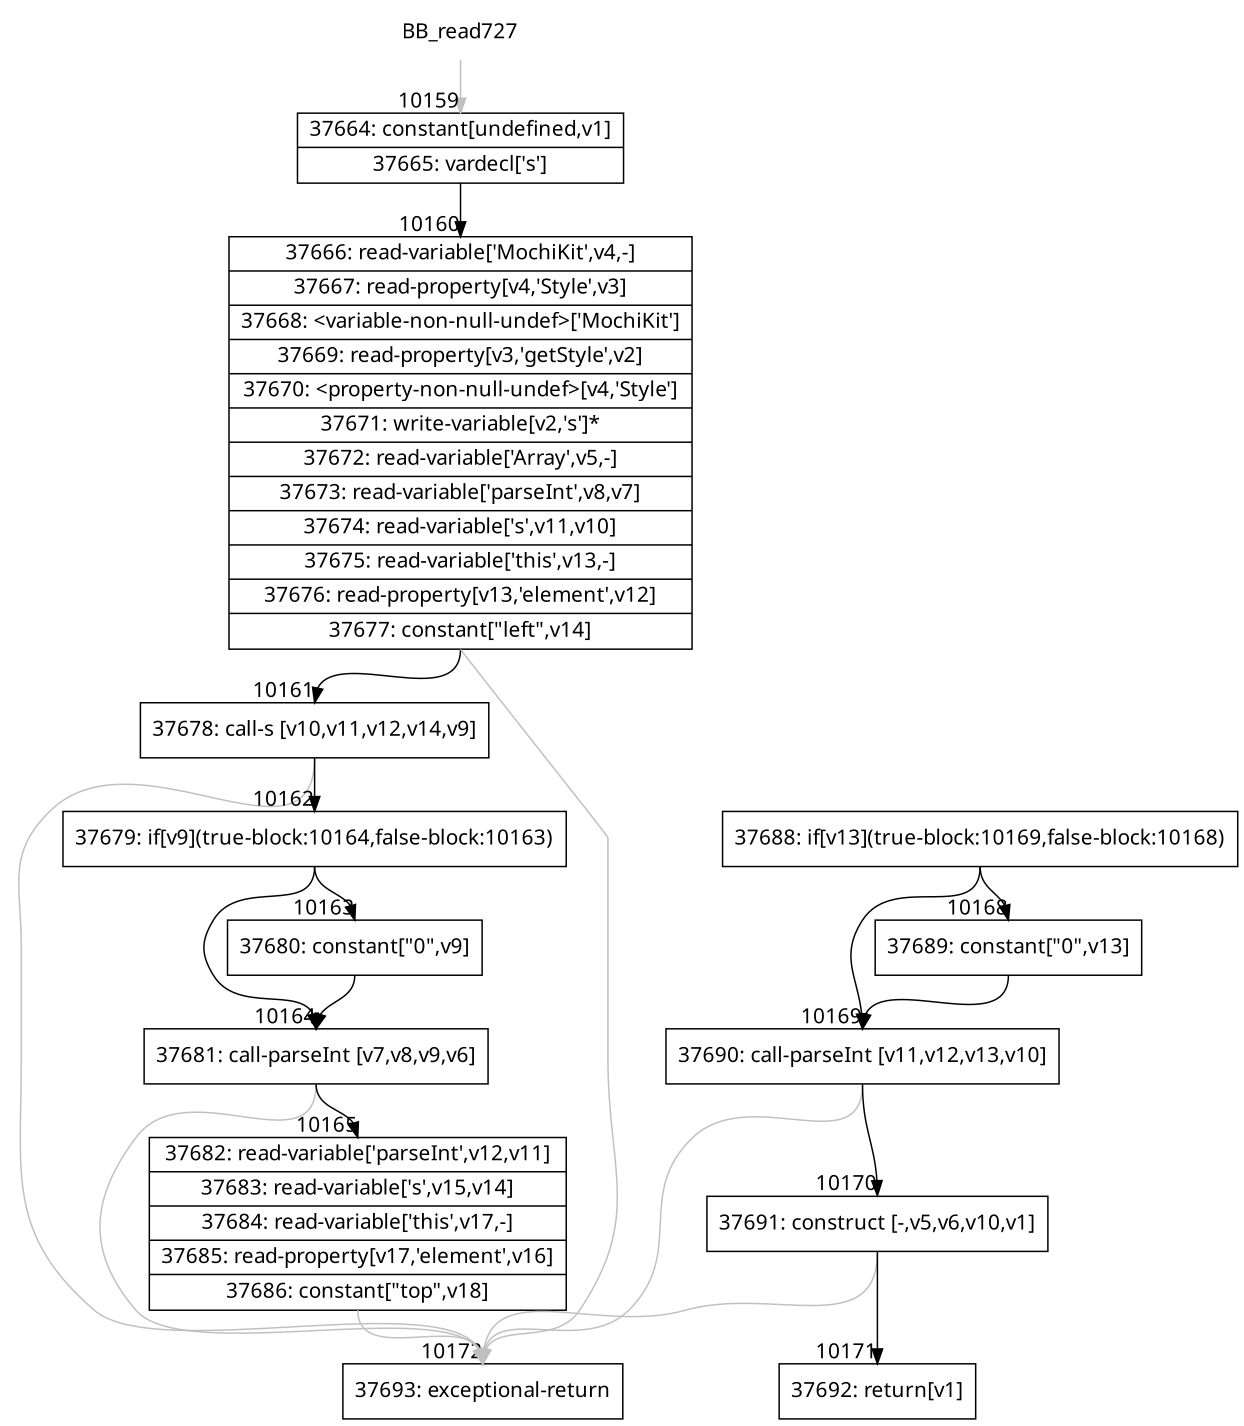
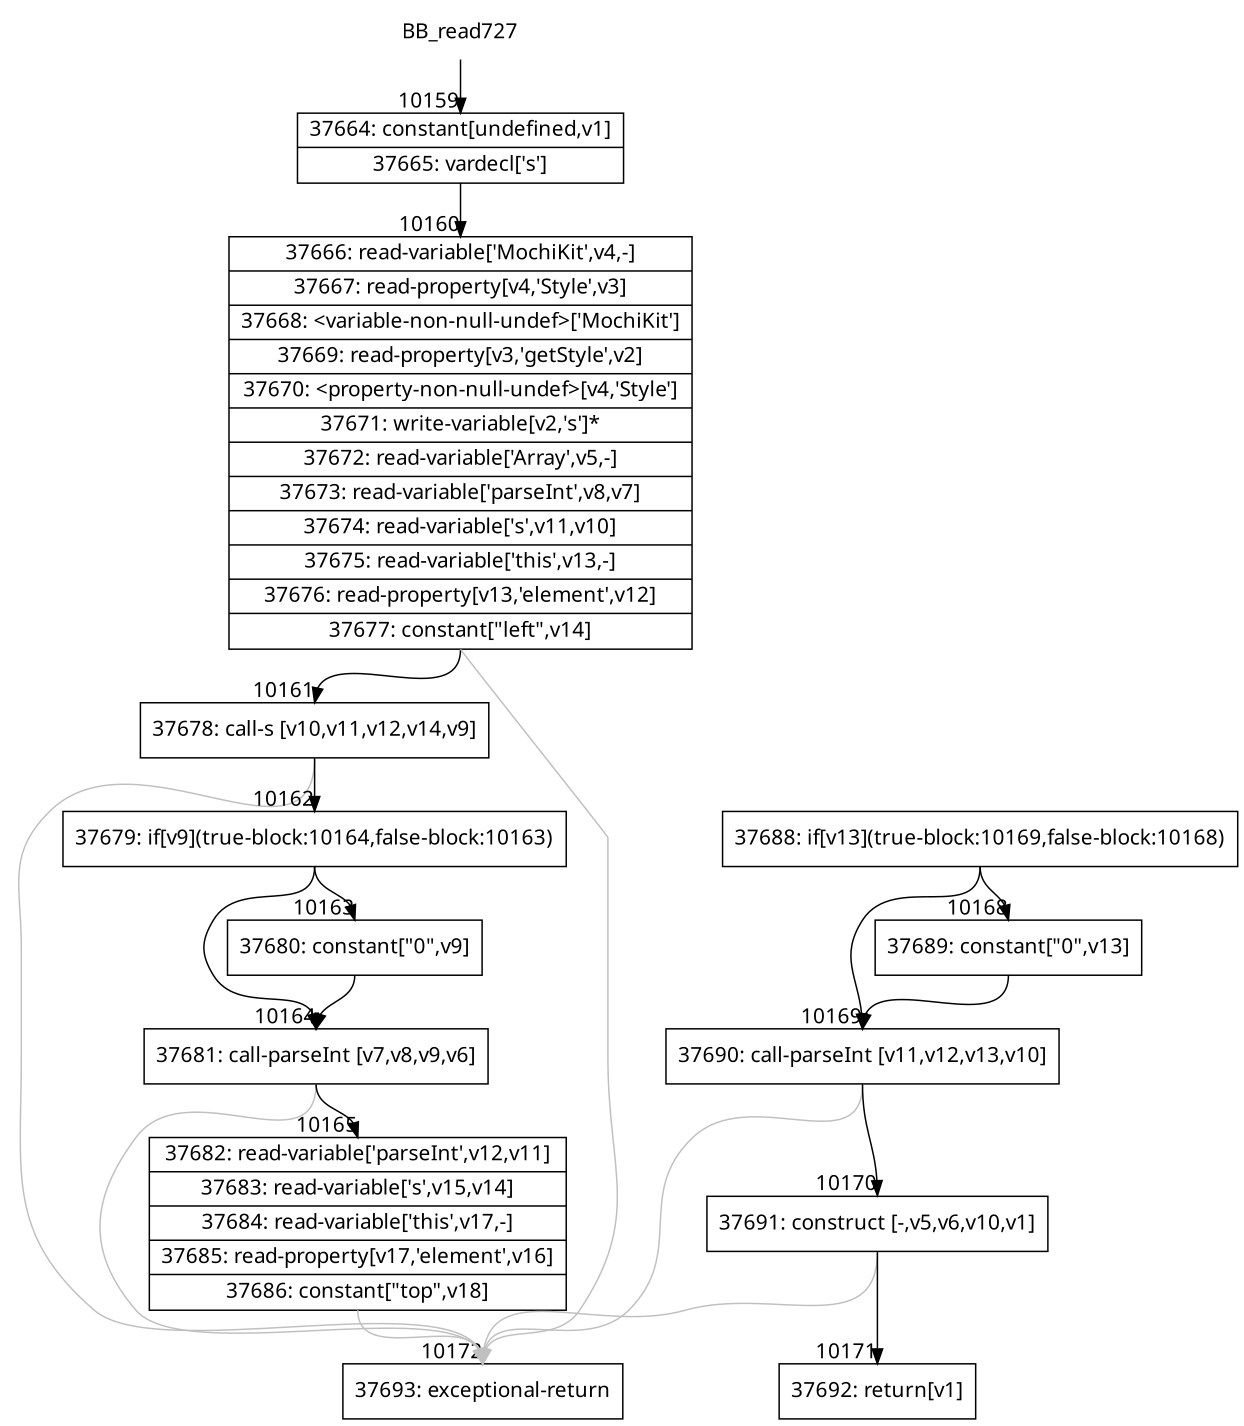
(461, 79) -> (461, 79)
